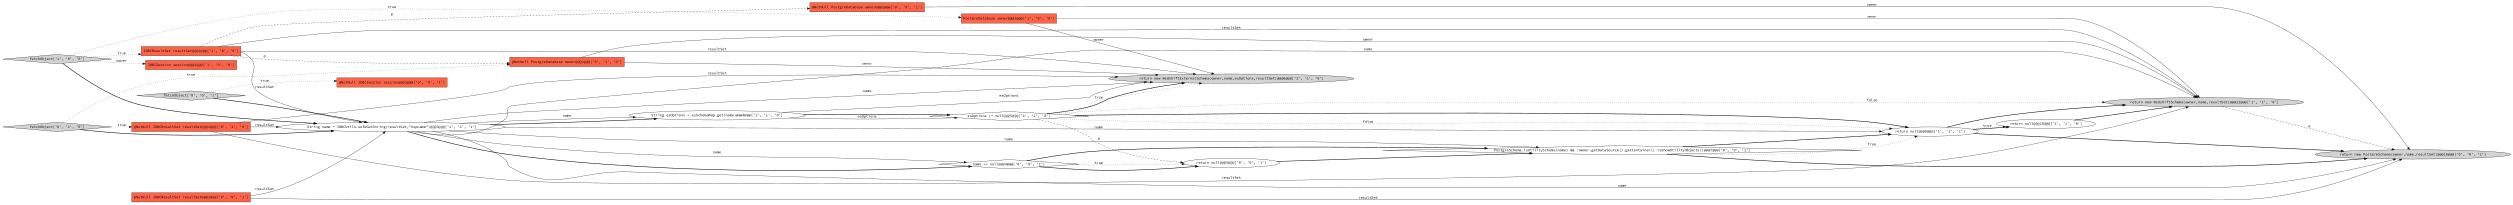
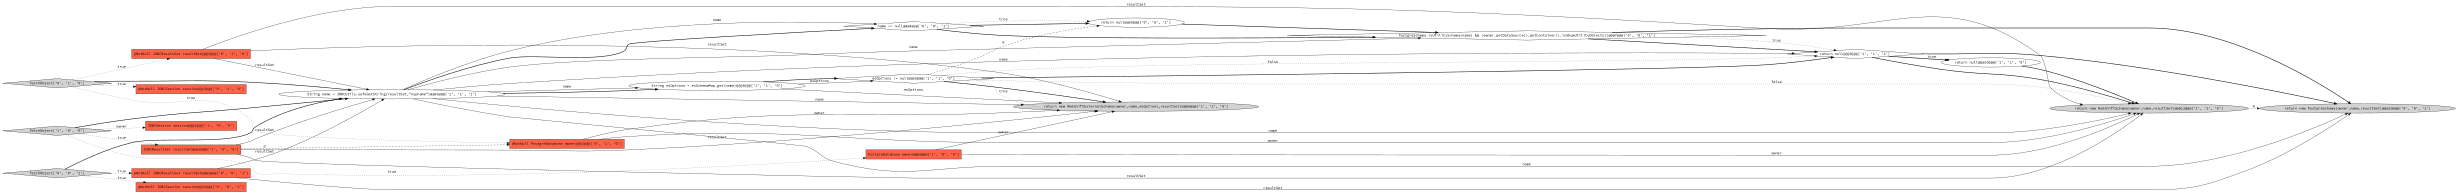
(867, 7) -> none
none -> (191, 89)
(1930, 132) -> (1855, 54)
none -> (120, 173)
